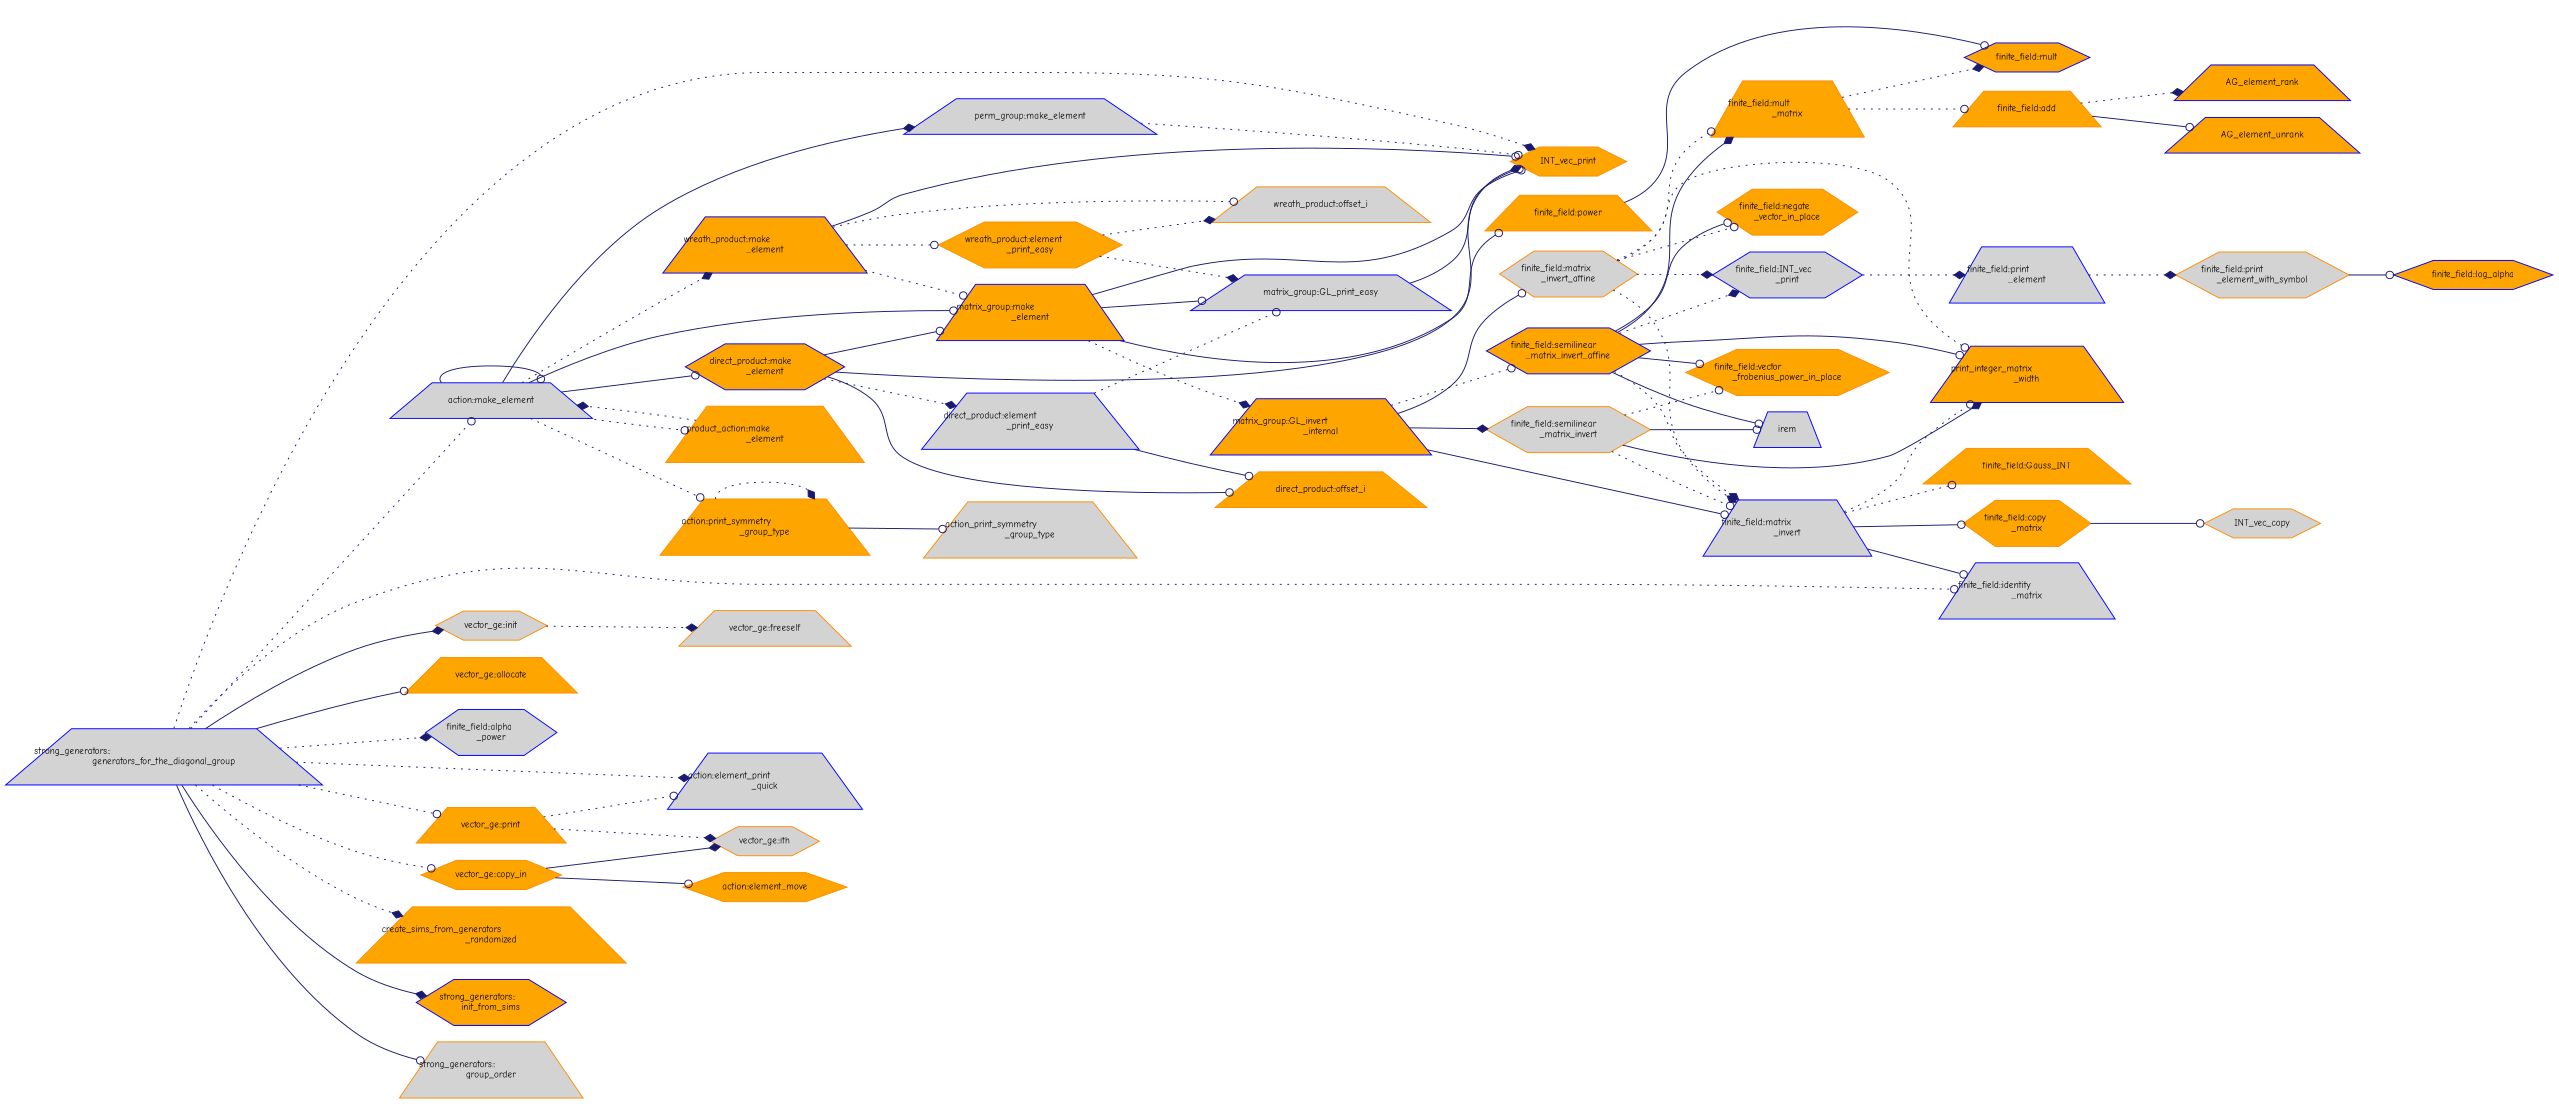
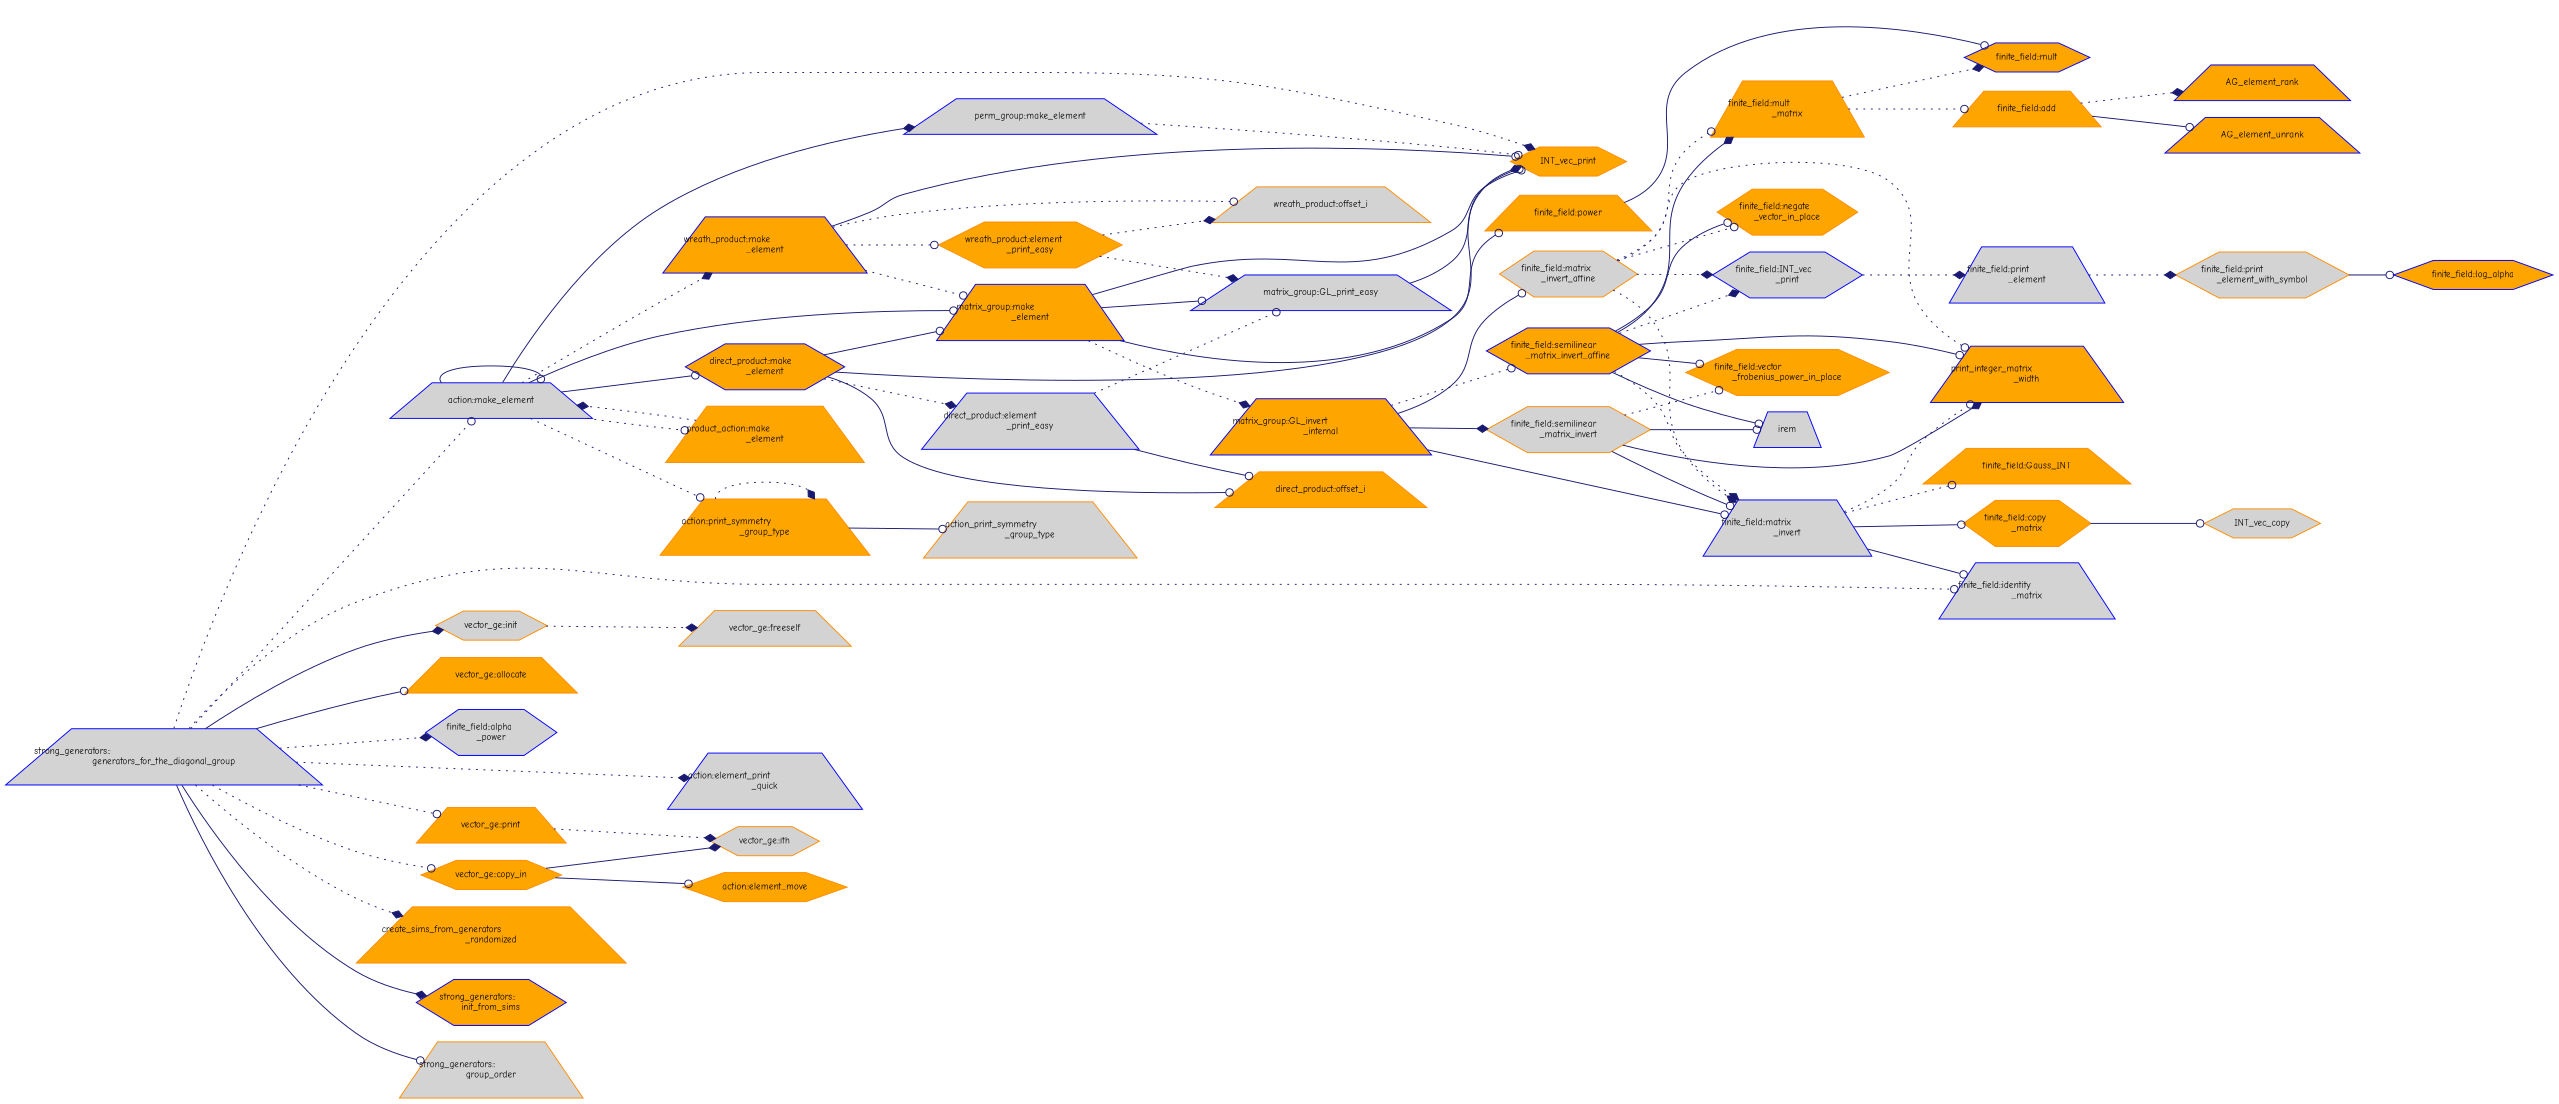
(1669, 479) -> (1669, 479)
(607, 807) -> none
